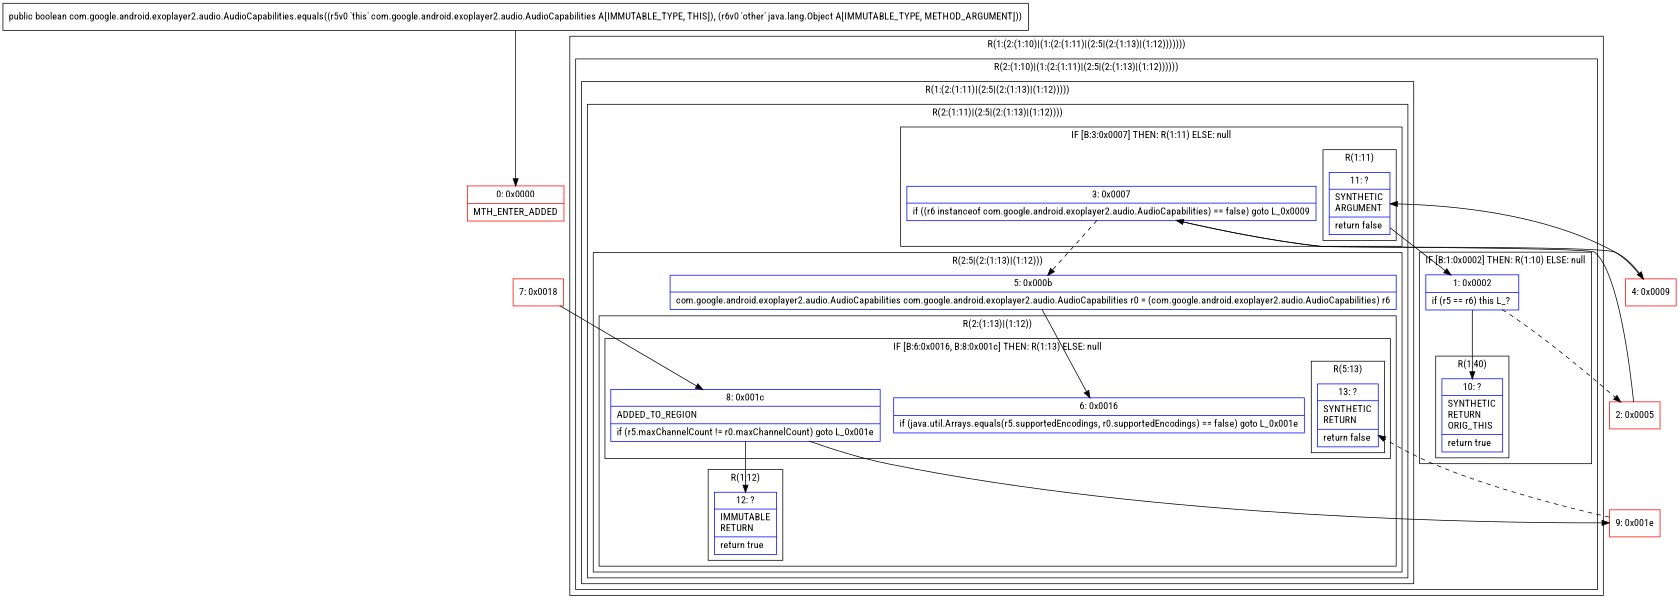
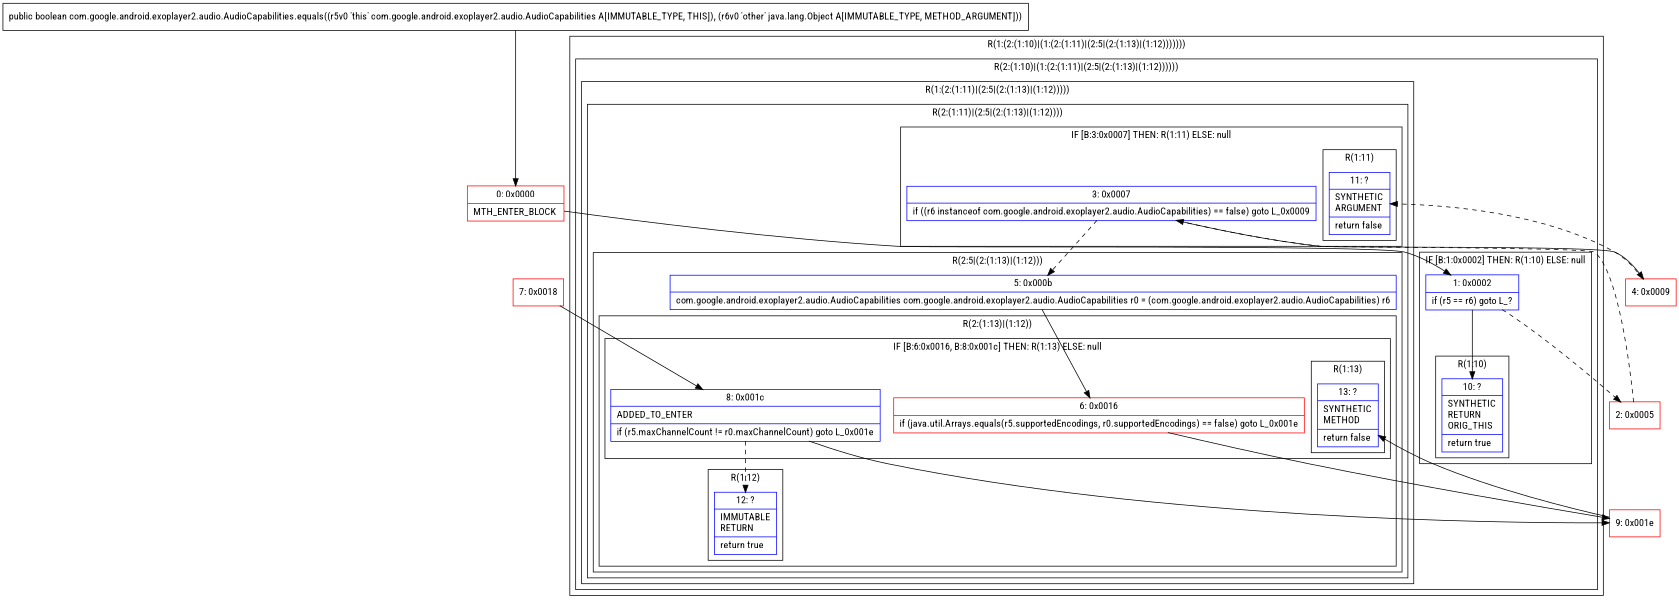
(516, 212) -> (515, 212)
(1528, 220) -> (1528, 220)
(1466, 248) -> (1466, 248)
(1427, 257) -> (895, 246)
(1471, 301) -> (1472, 301)
(1472, 365) -> (1472, 365)
(1348, 370) -> (1348, 370)
(657, 415) -> (655, 415)
(1099, 415) -> (1099, 415)
(1340, 420) -> (1342, 420)
(745, 463) -> (745, 463)
none -> (1384, 479)
(1494, 486) -> (1494, 486)
